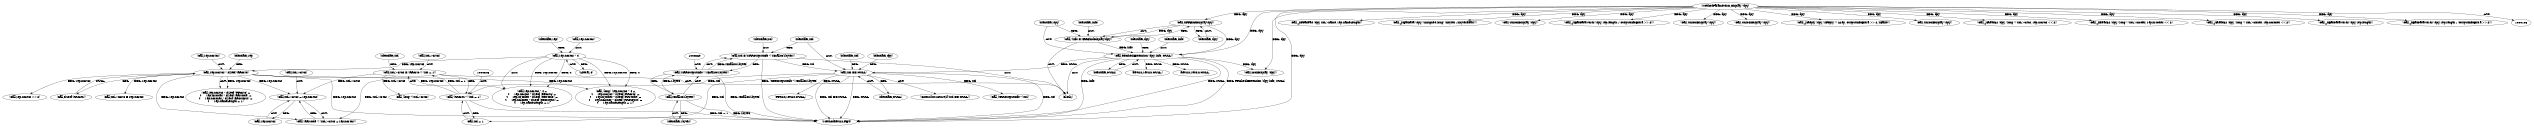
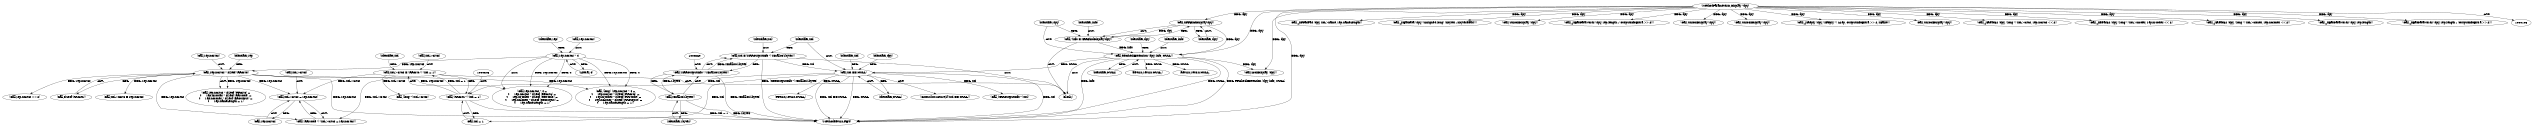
(101, 81) -> (101, 81)
